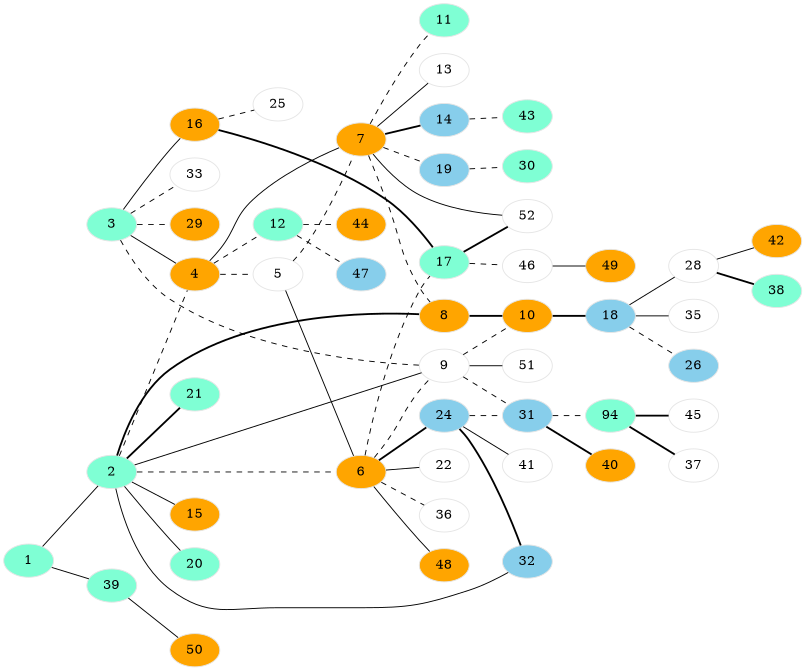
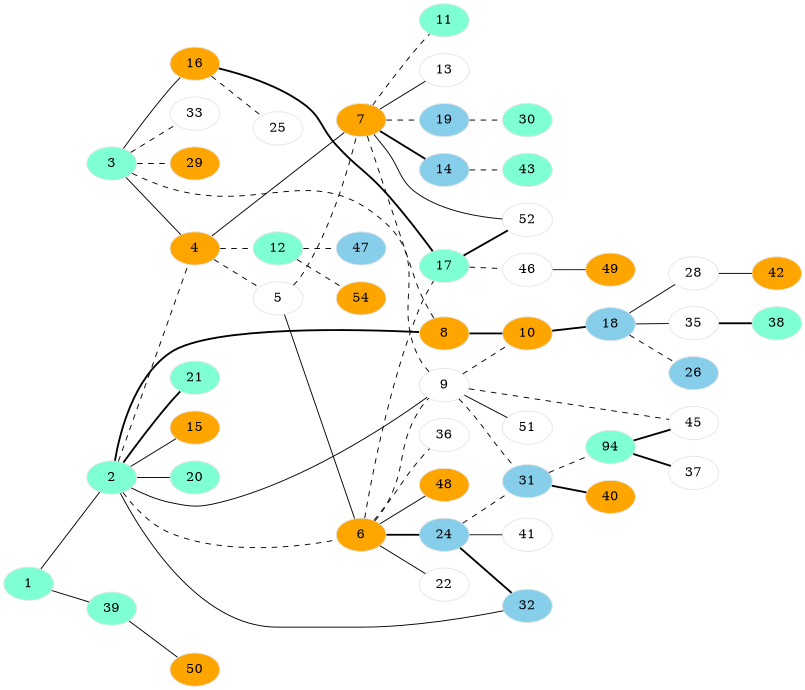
(361, 224) -> (361, 298)
(735, 279) -> (735, 323)
none -> (569, 404)
